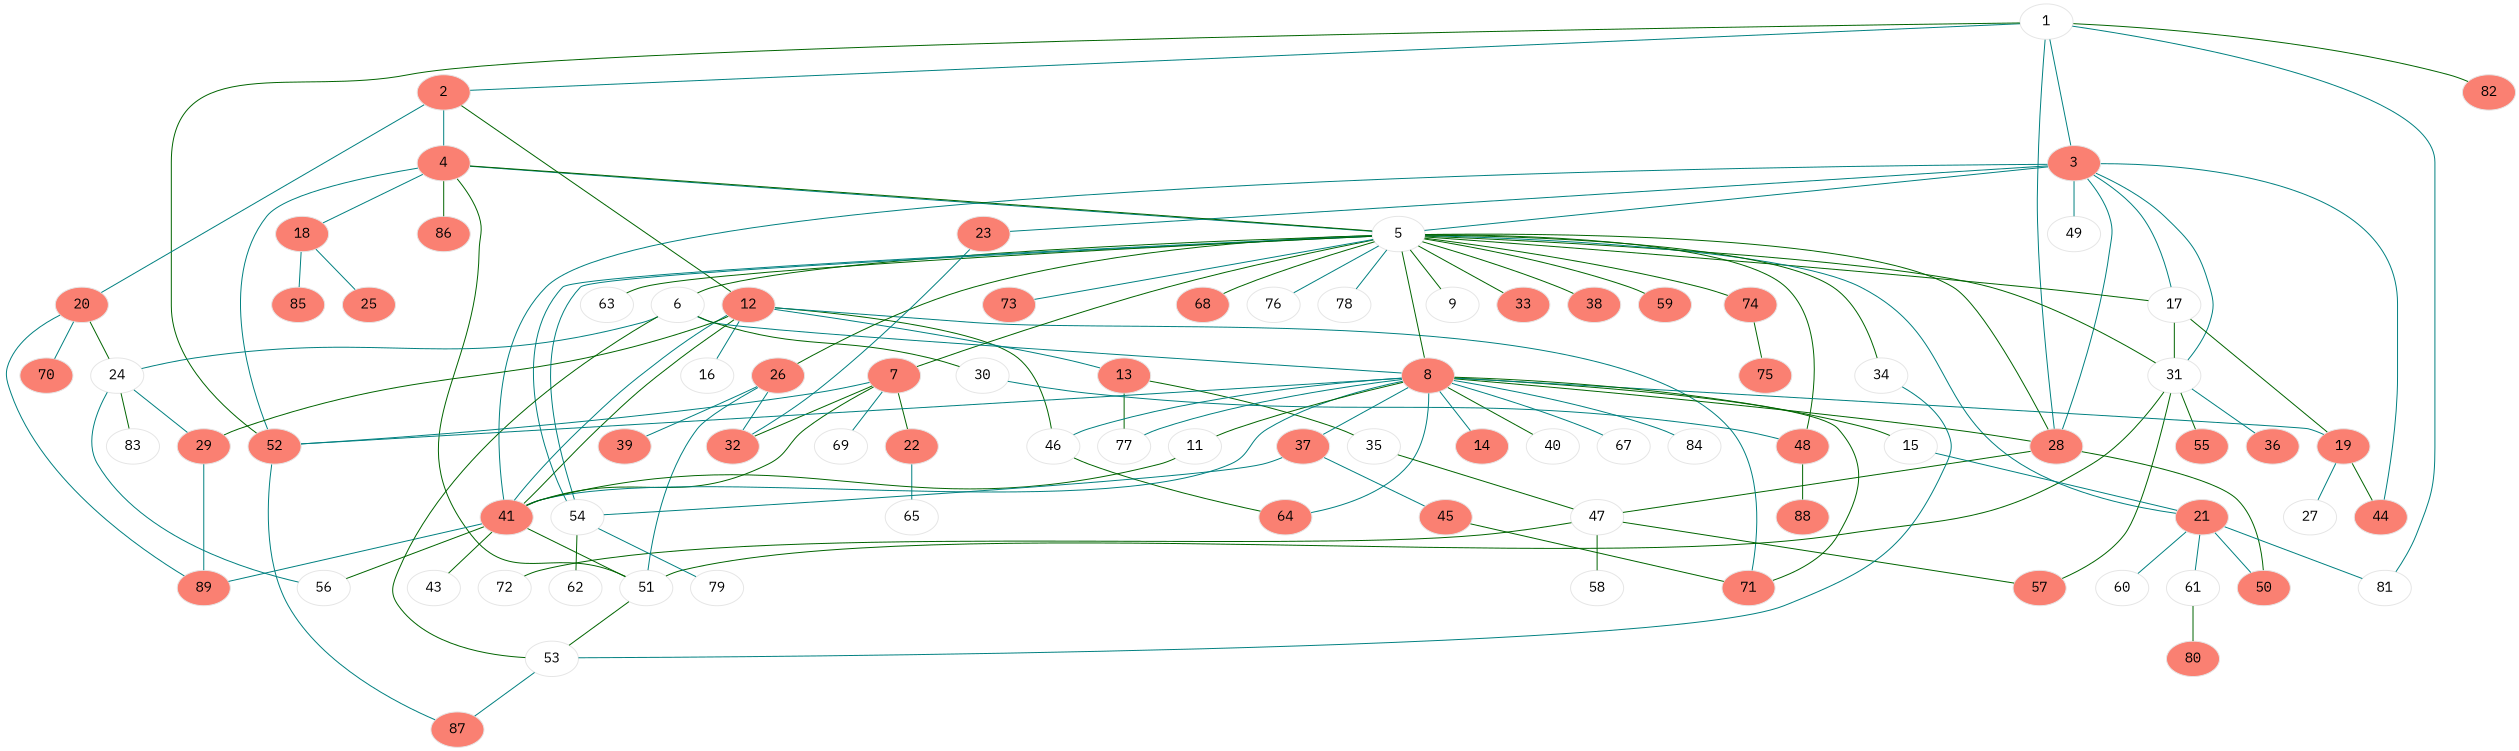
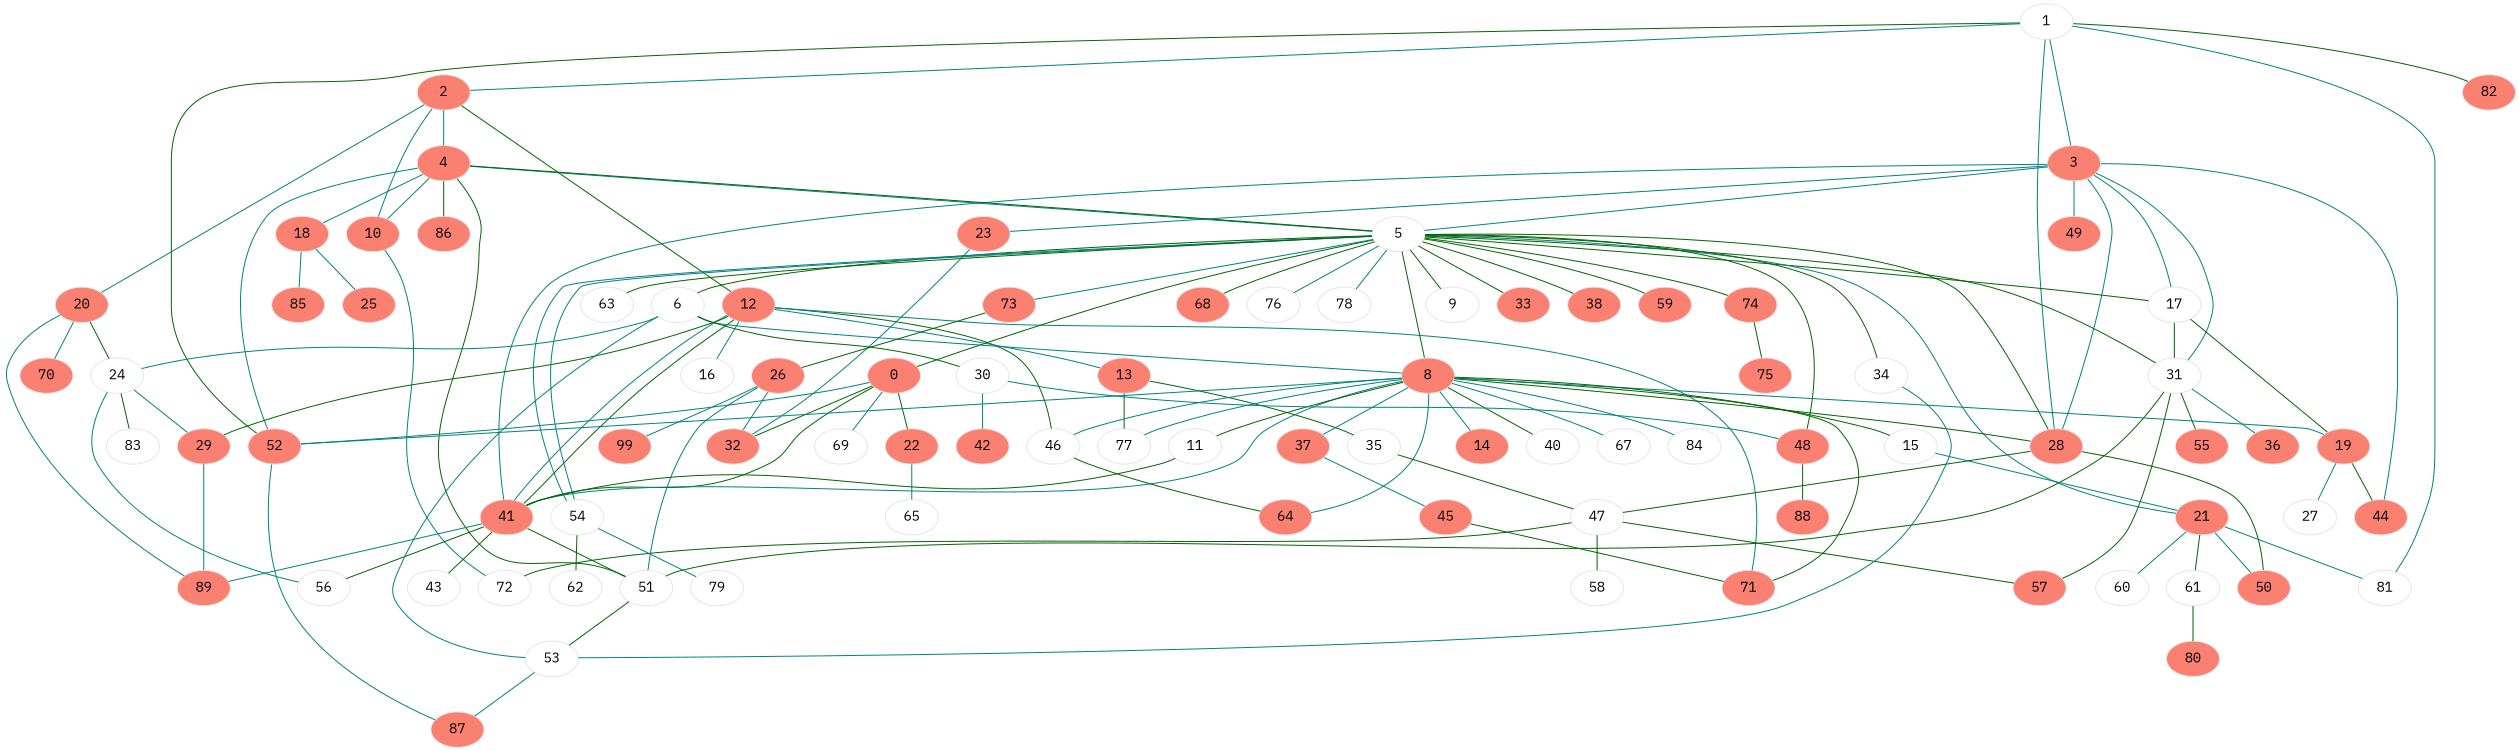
none -> (373, 234)
(2074, 234) -> (2074, 234)
(1076, 264) -> (852, 353)
(894, 376) -> (894, 376)
(625, 446) -> (625, 446)
none -> (983, 446)
(456, 479) -> (456, 479)
(893, 497) -> none
(2198, 552) -> (2198, 552)
